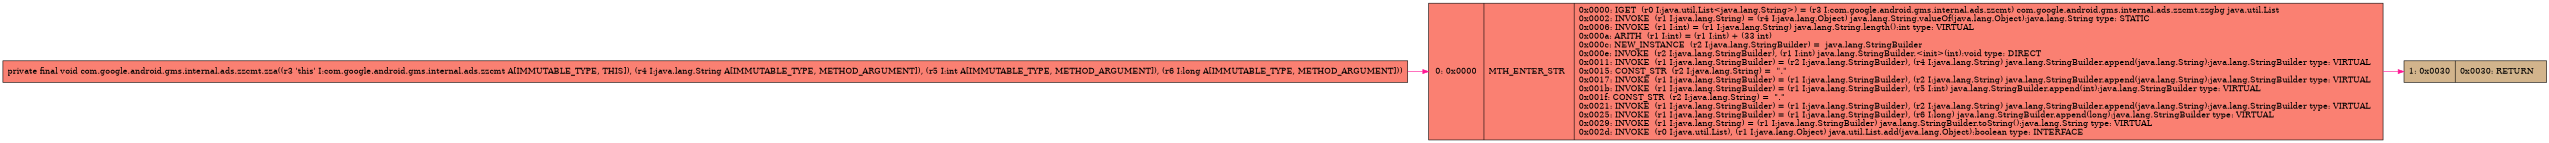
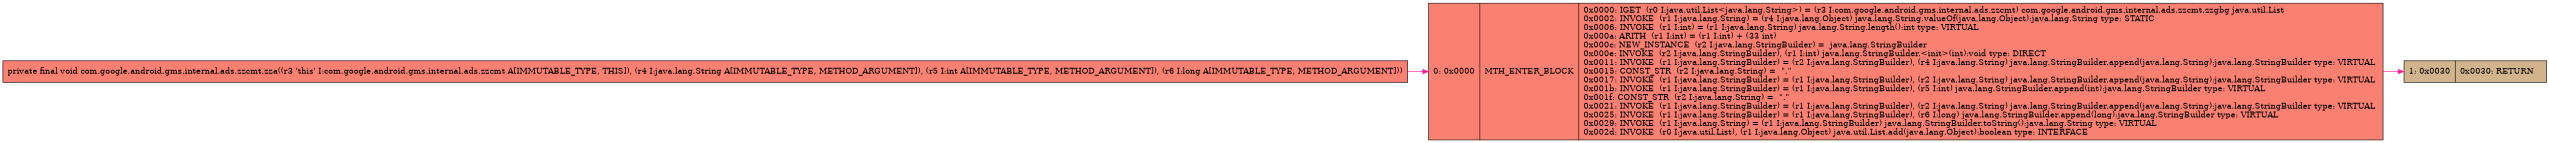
(1527, 71) -> (1529, 71)
